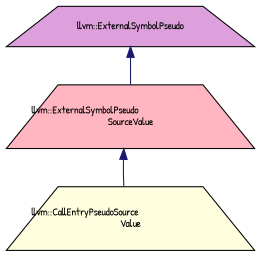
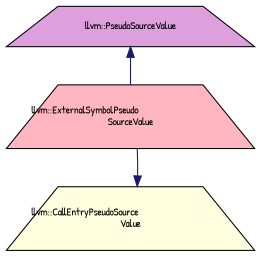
(131, 27) -> (131, 27)
(123, 173) -> (138, 162)
